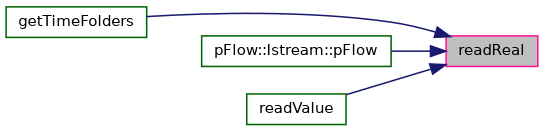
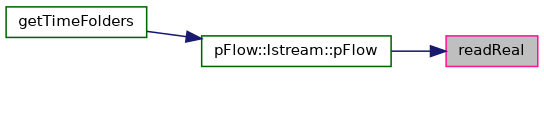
(292, 14) -> (167, 34)
(296, 109) -> none
